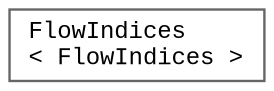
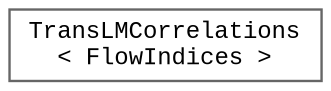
(137, 45) -> (166, 45)
